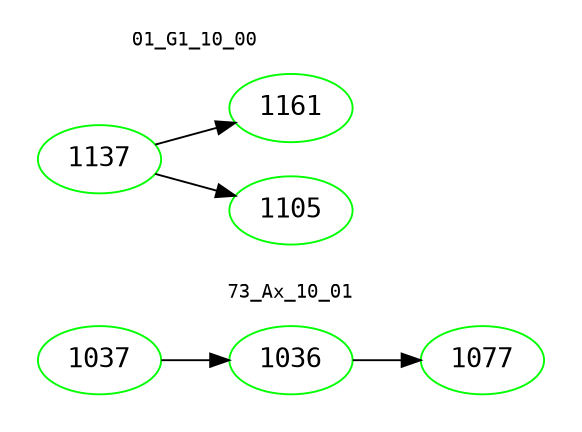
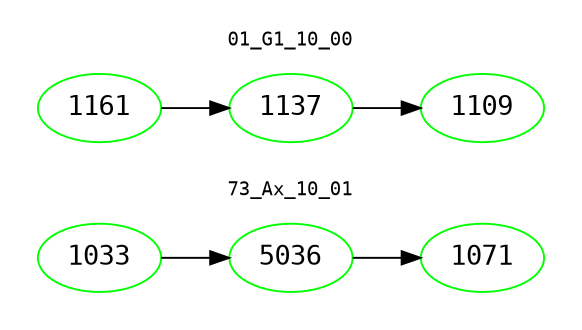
(186, 136) -> (186, 108)
(291, 210) -> (482, 108)
(100, 360) -> (100, 258)
(291, 360) -> (291, 258)
(482, 360) -> (482, 258)
